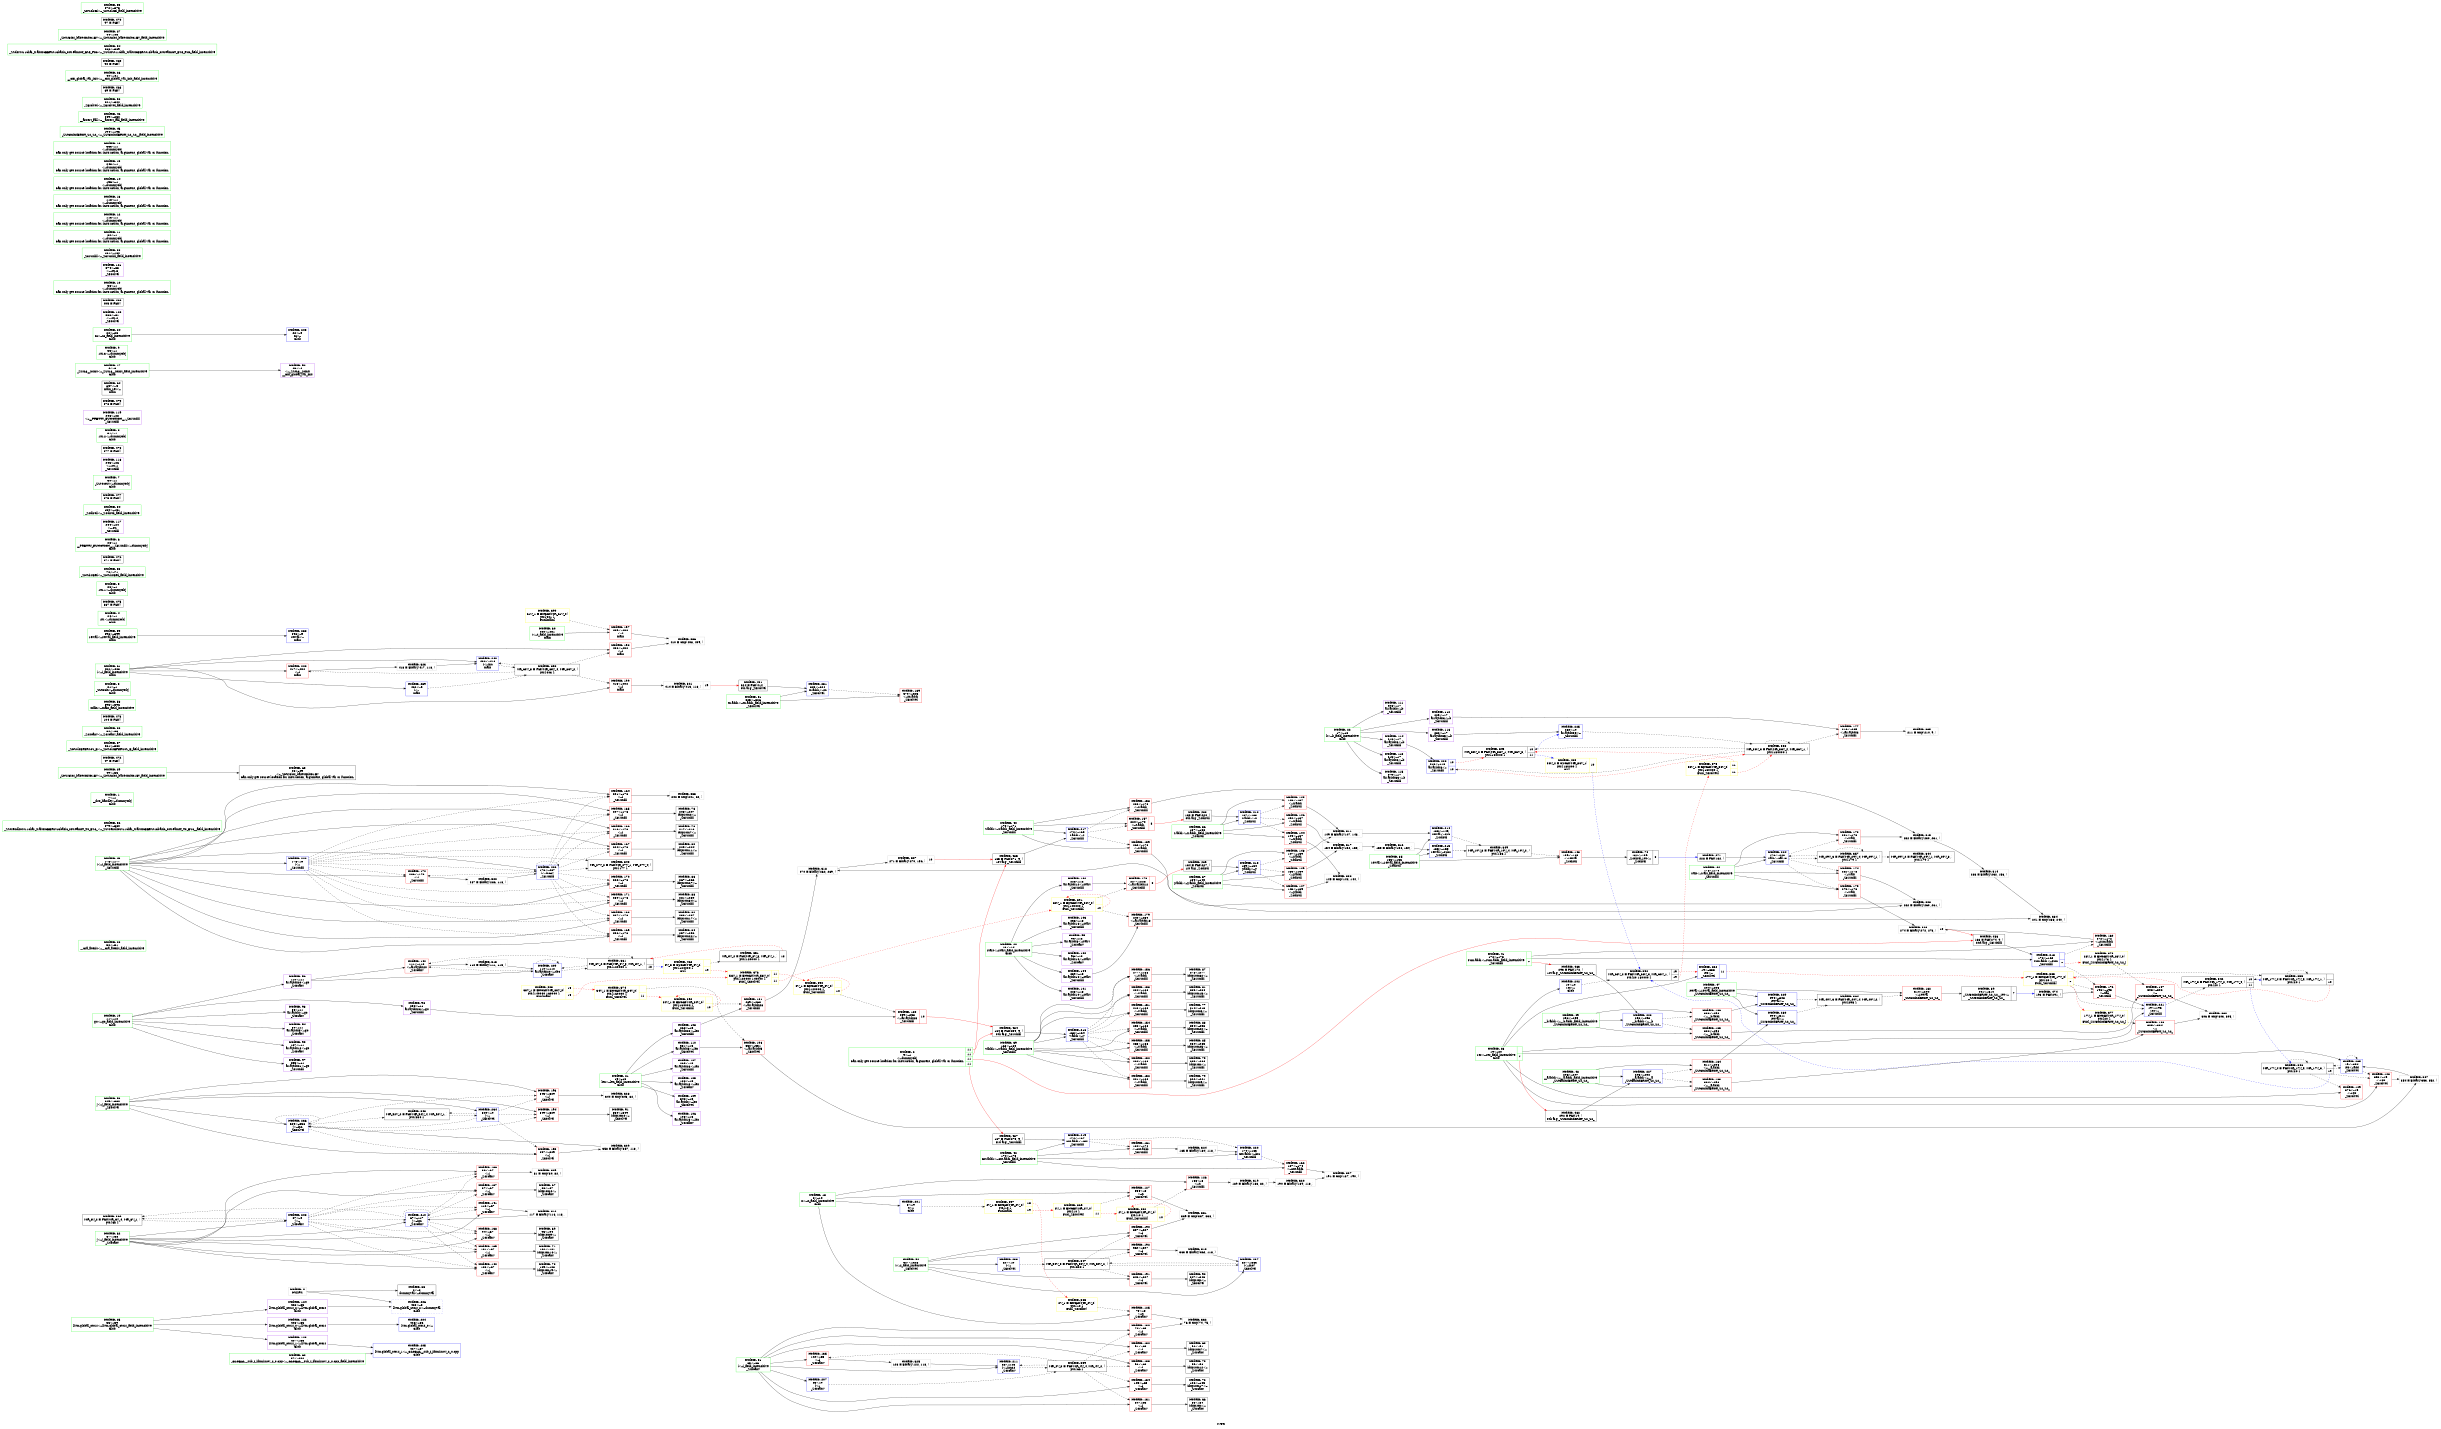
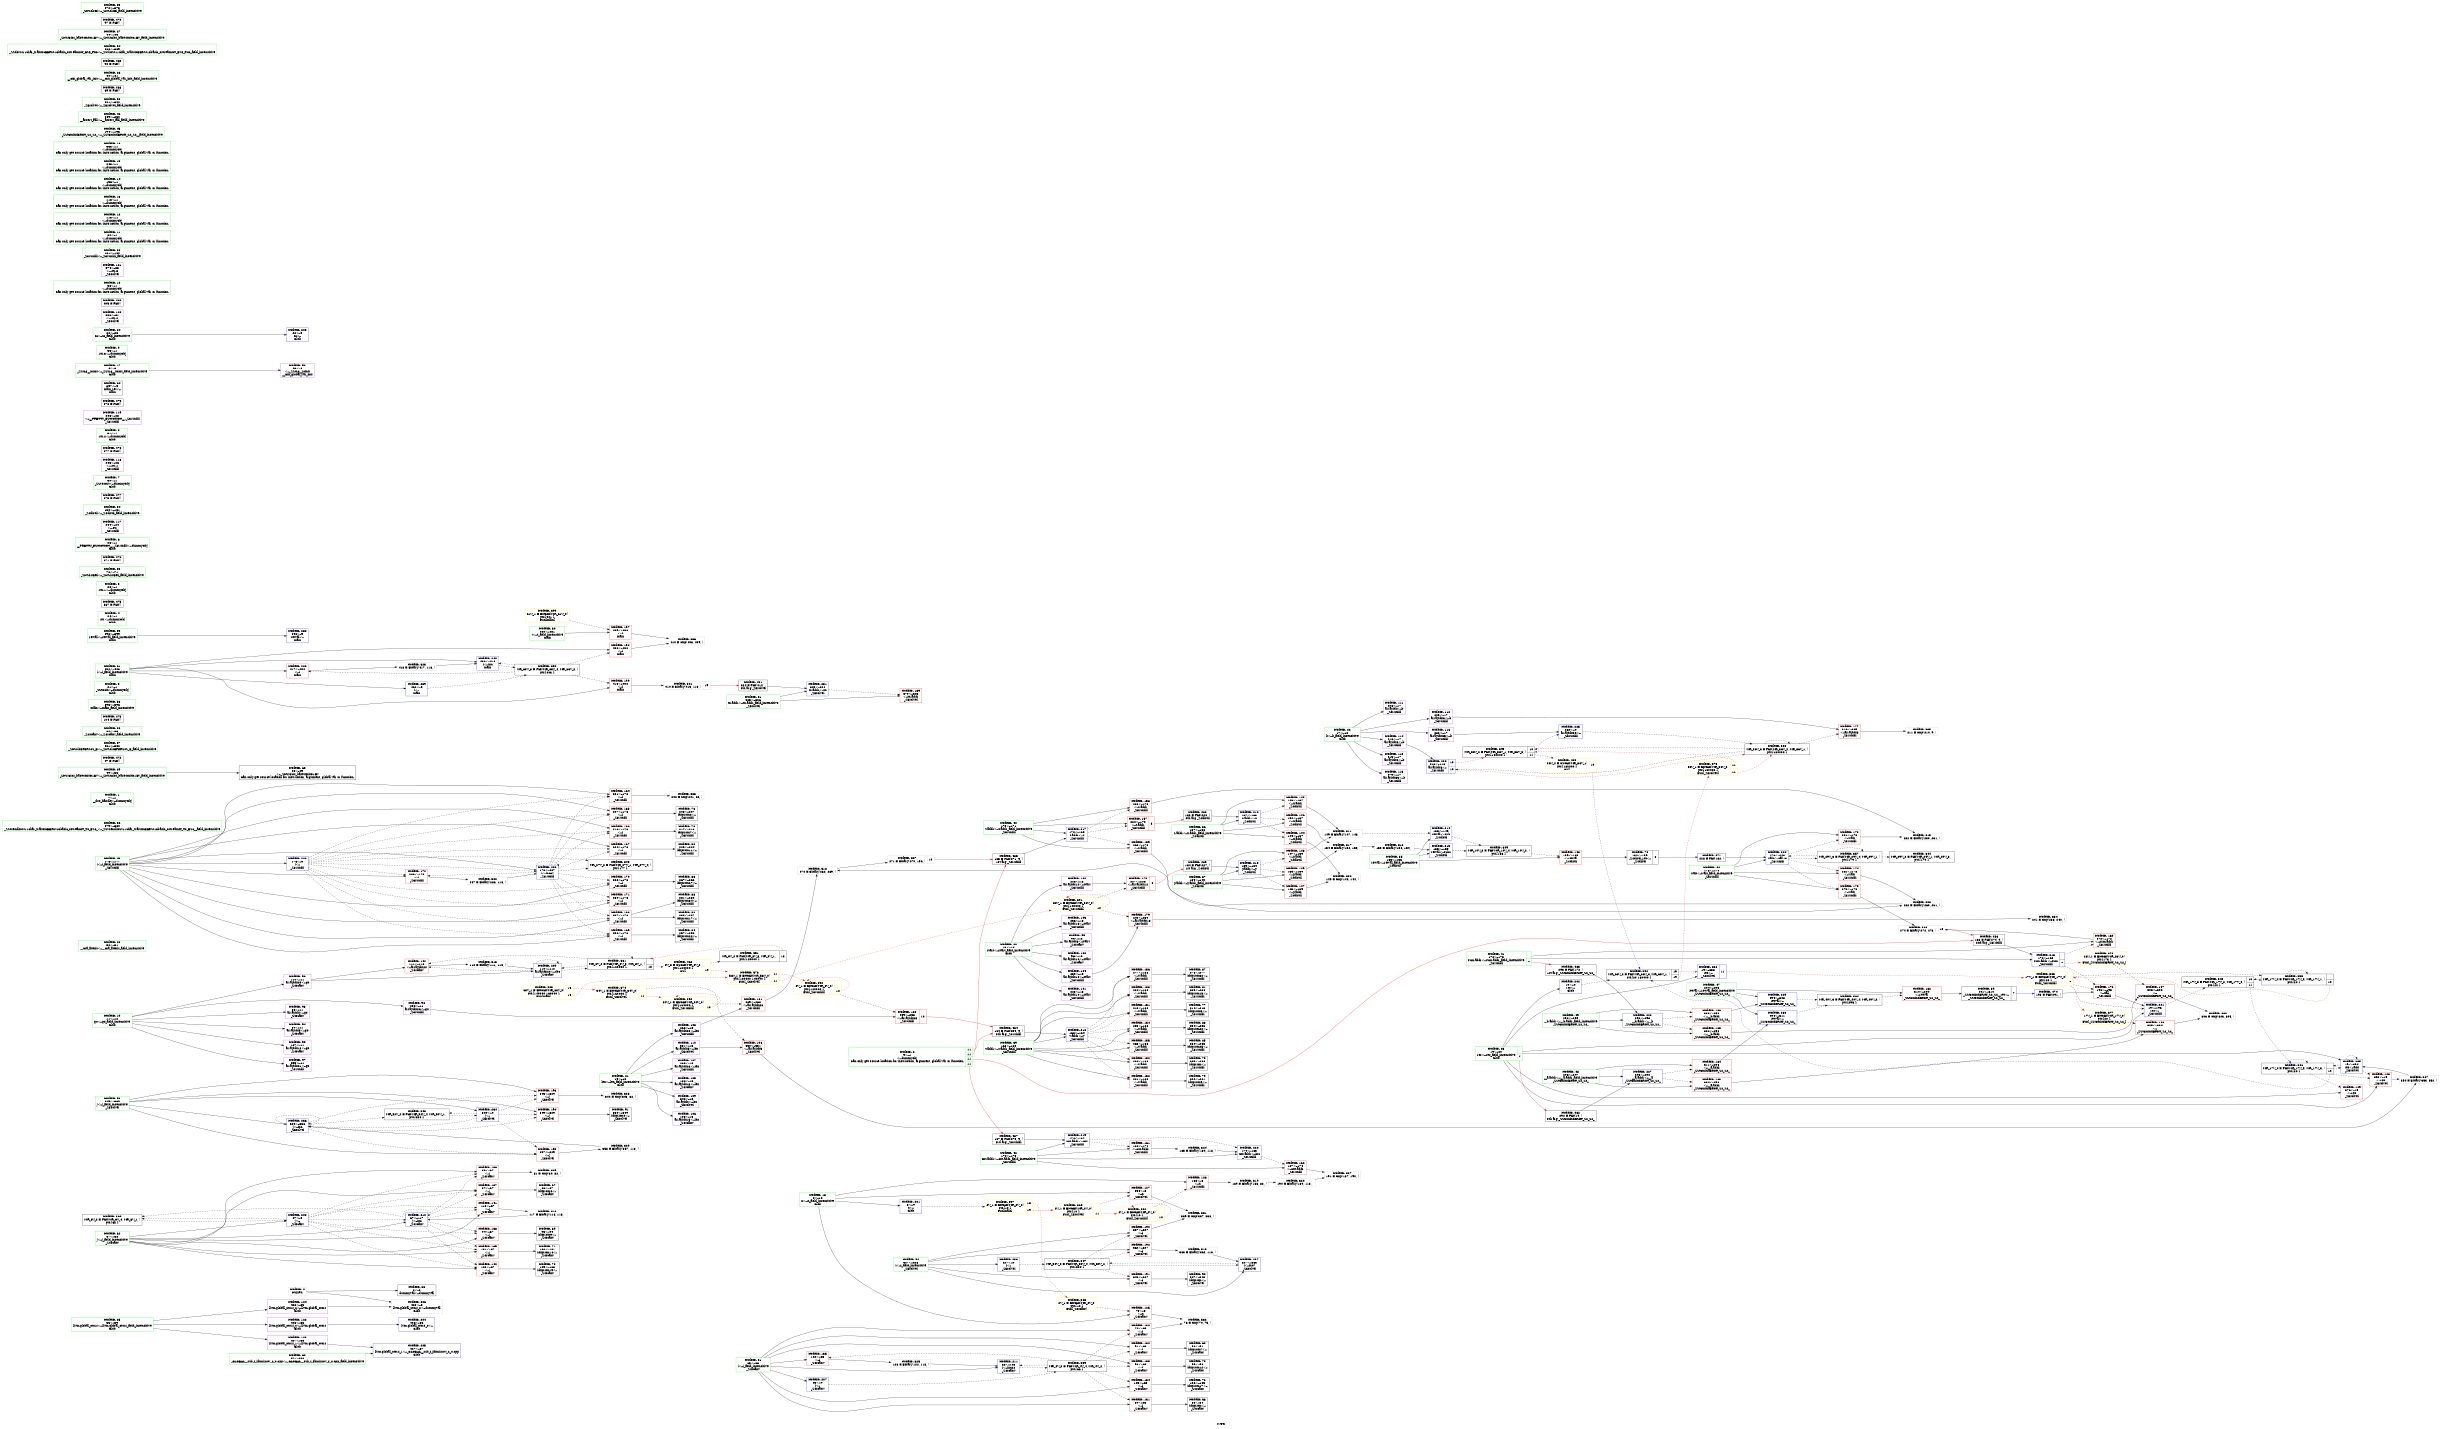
(1395, 833) -> (1395, 833)
(1989, 873) -> none
(652, 899) -> (652, 909)
